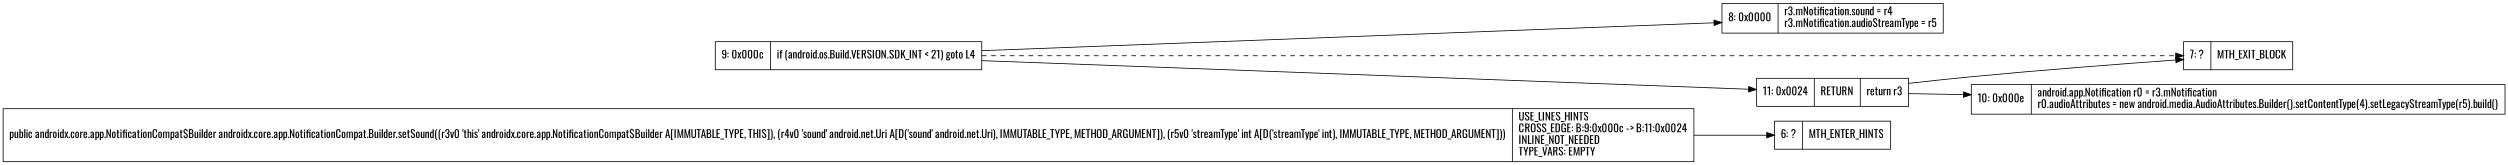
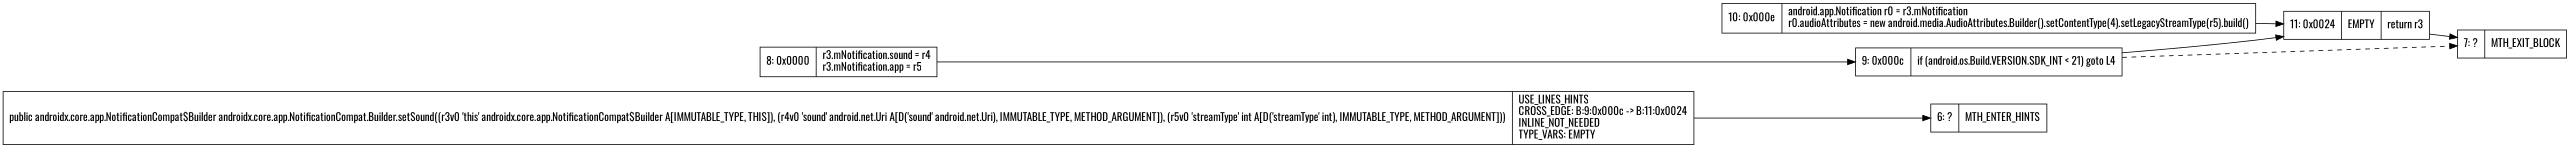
(1861, 24) -> (872, 67)
(1348, 37) -> (1392, 62)
(1837, 92) -> (2361, 25)
(1936, 94) -> (2266, 24)
